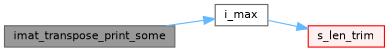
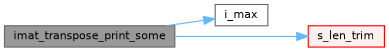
(283, 23) -> (236, 36)
